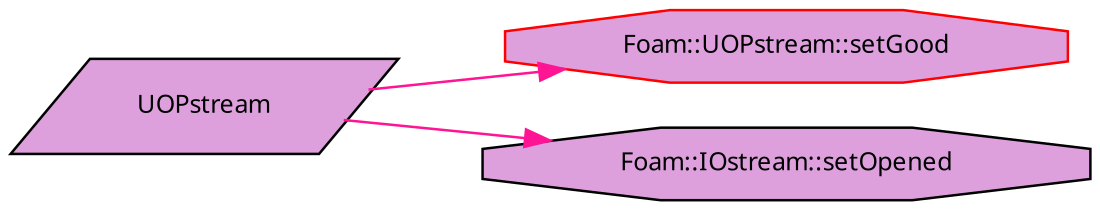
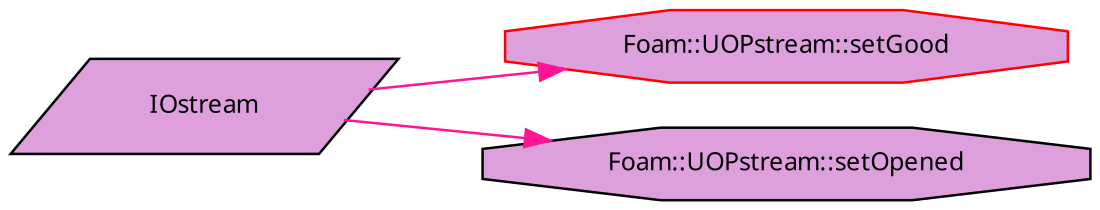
(205, 106) -> (205, 106)
(786, 164) -> (786, 164)
